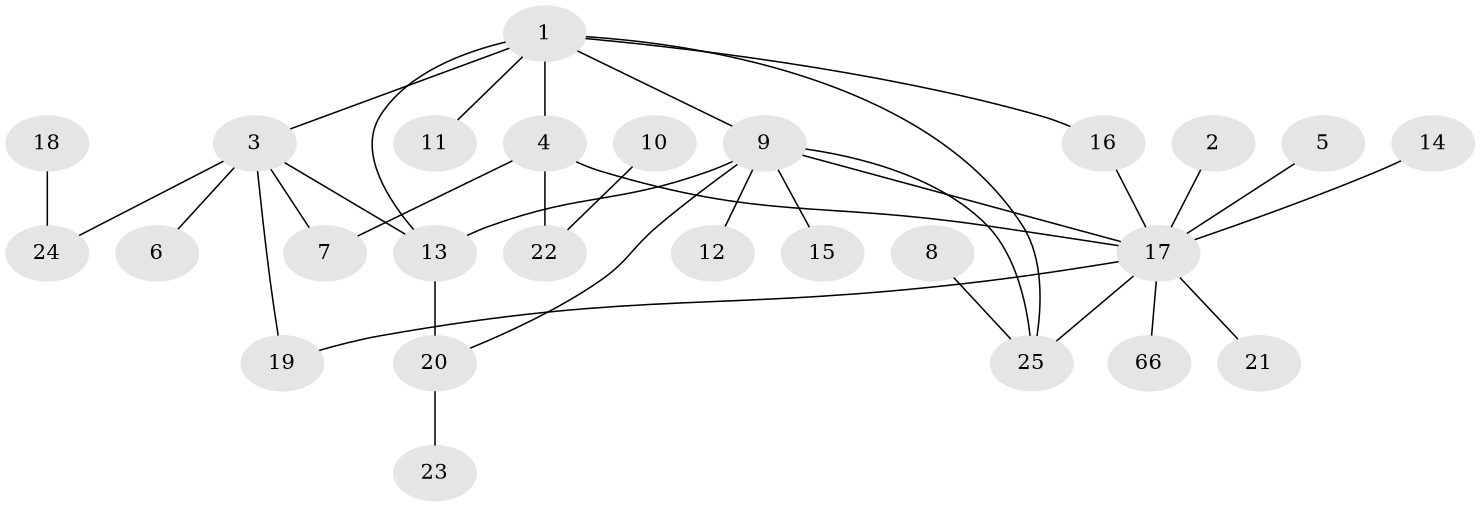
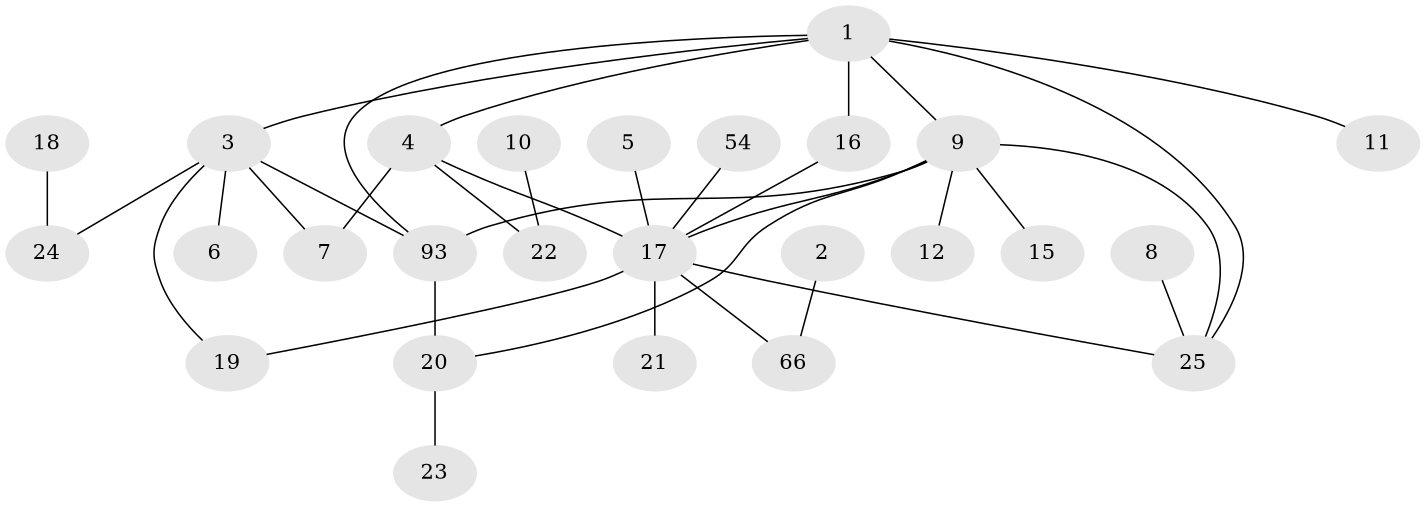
(1433, 143) -> (739, 143)
(1186, 198) -> (808, 308)
(435, 253) -> (435, 253)
